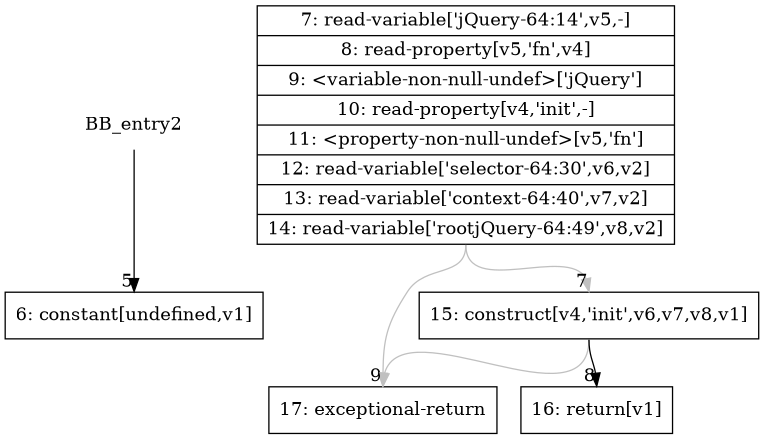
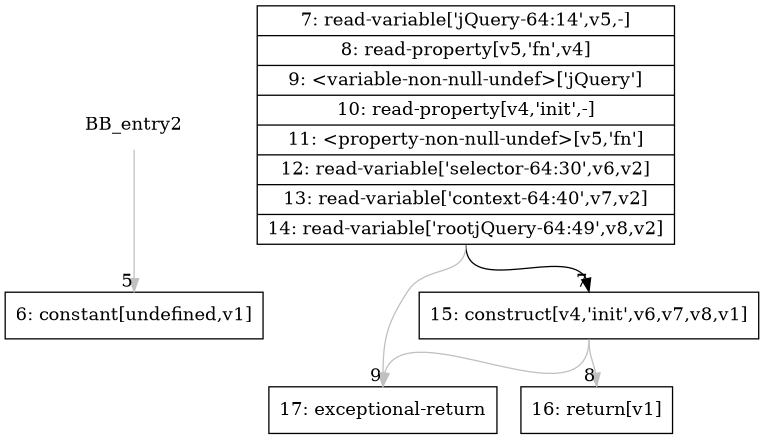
(134, 214) -> (134, 214)
(521, 269) -> (521, 269)
(591, 358) -> (591, 358)
